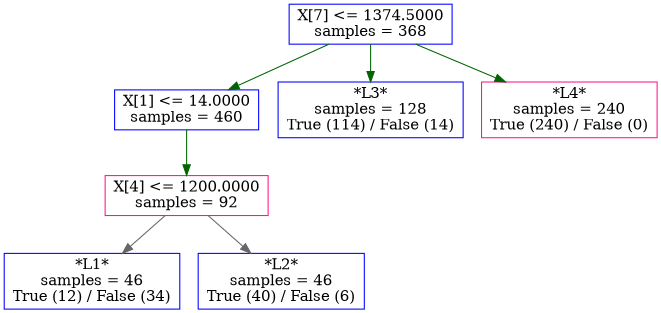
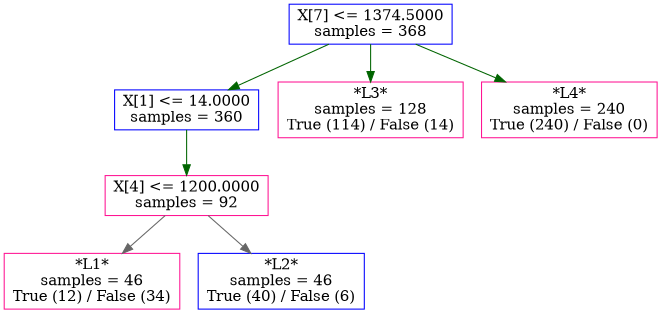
(187, 110) -> (187, 110)
(371, 110) -> (371, 110)
(92, 281) -> (92, 281)
